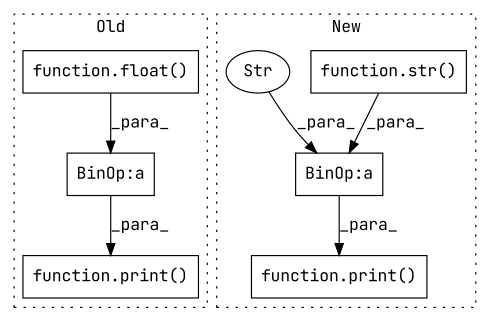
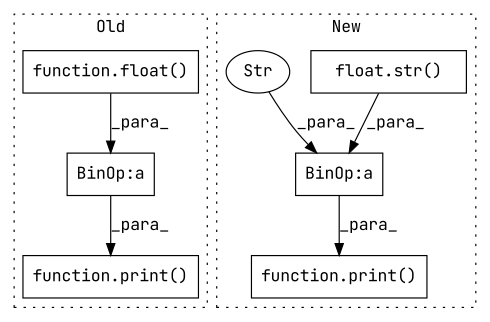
(389, 72) -> (389, 72)
